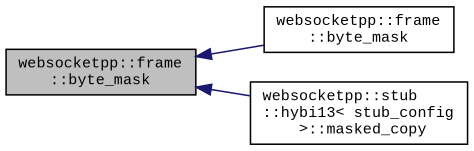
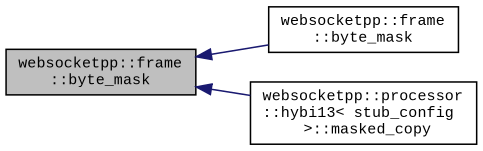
(359, 113) -> (364, 113)
